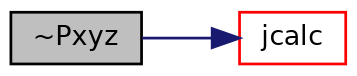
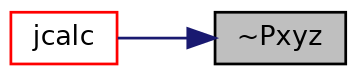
(177, 38) -> (153, 38)
